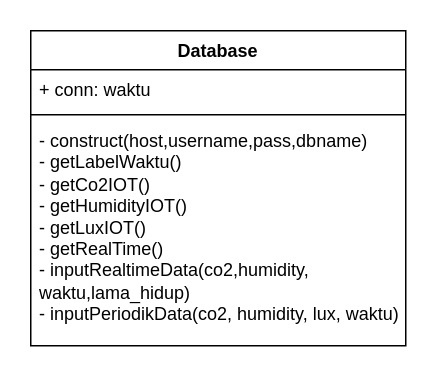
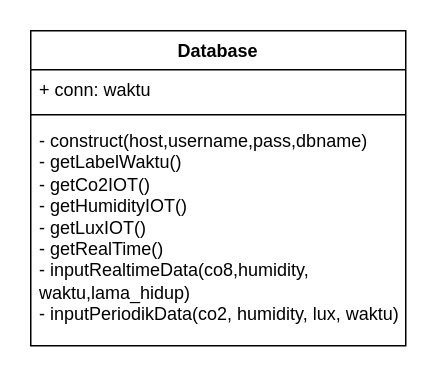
(220, 250) -> (220, 250)
